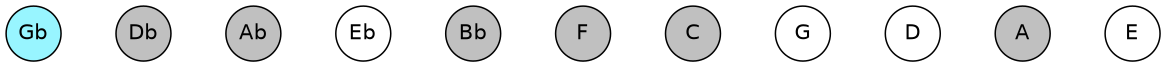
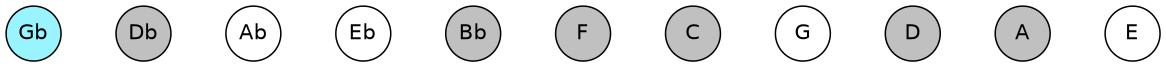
(253, 34) -> (253, 34)
(913, 34) -> (913, 34)
